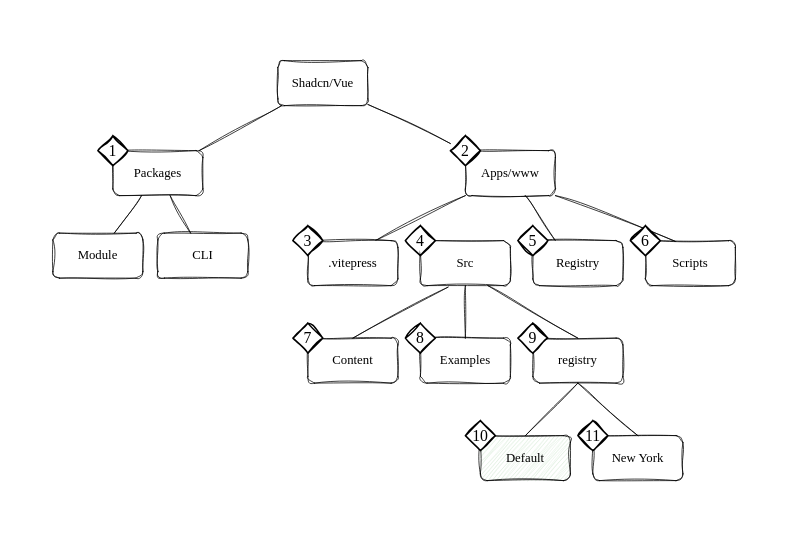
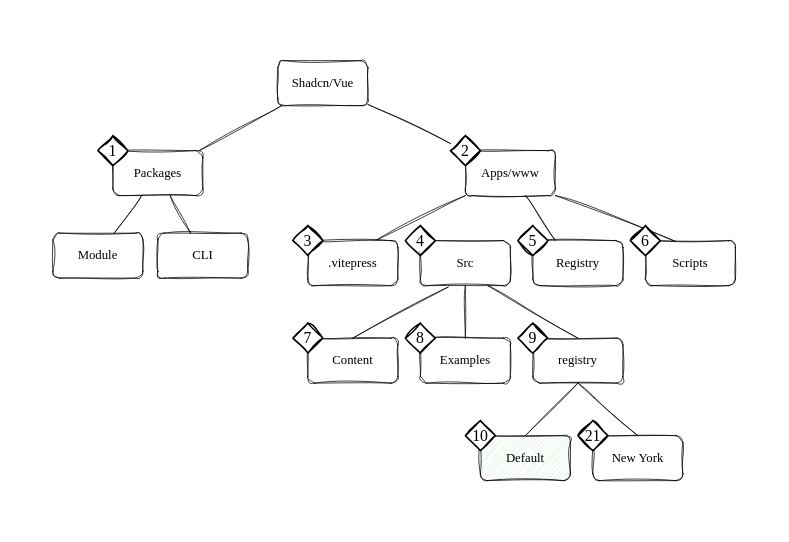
(593, 435) -> (593, 435)
